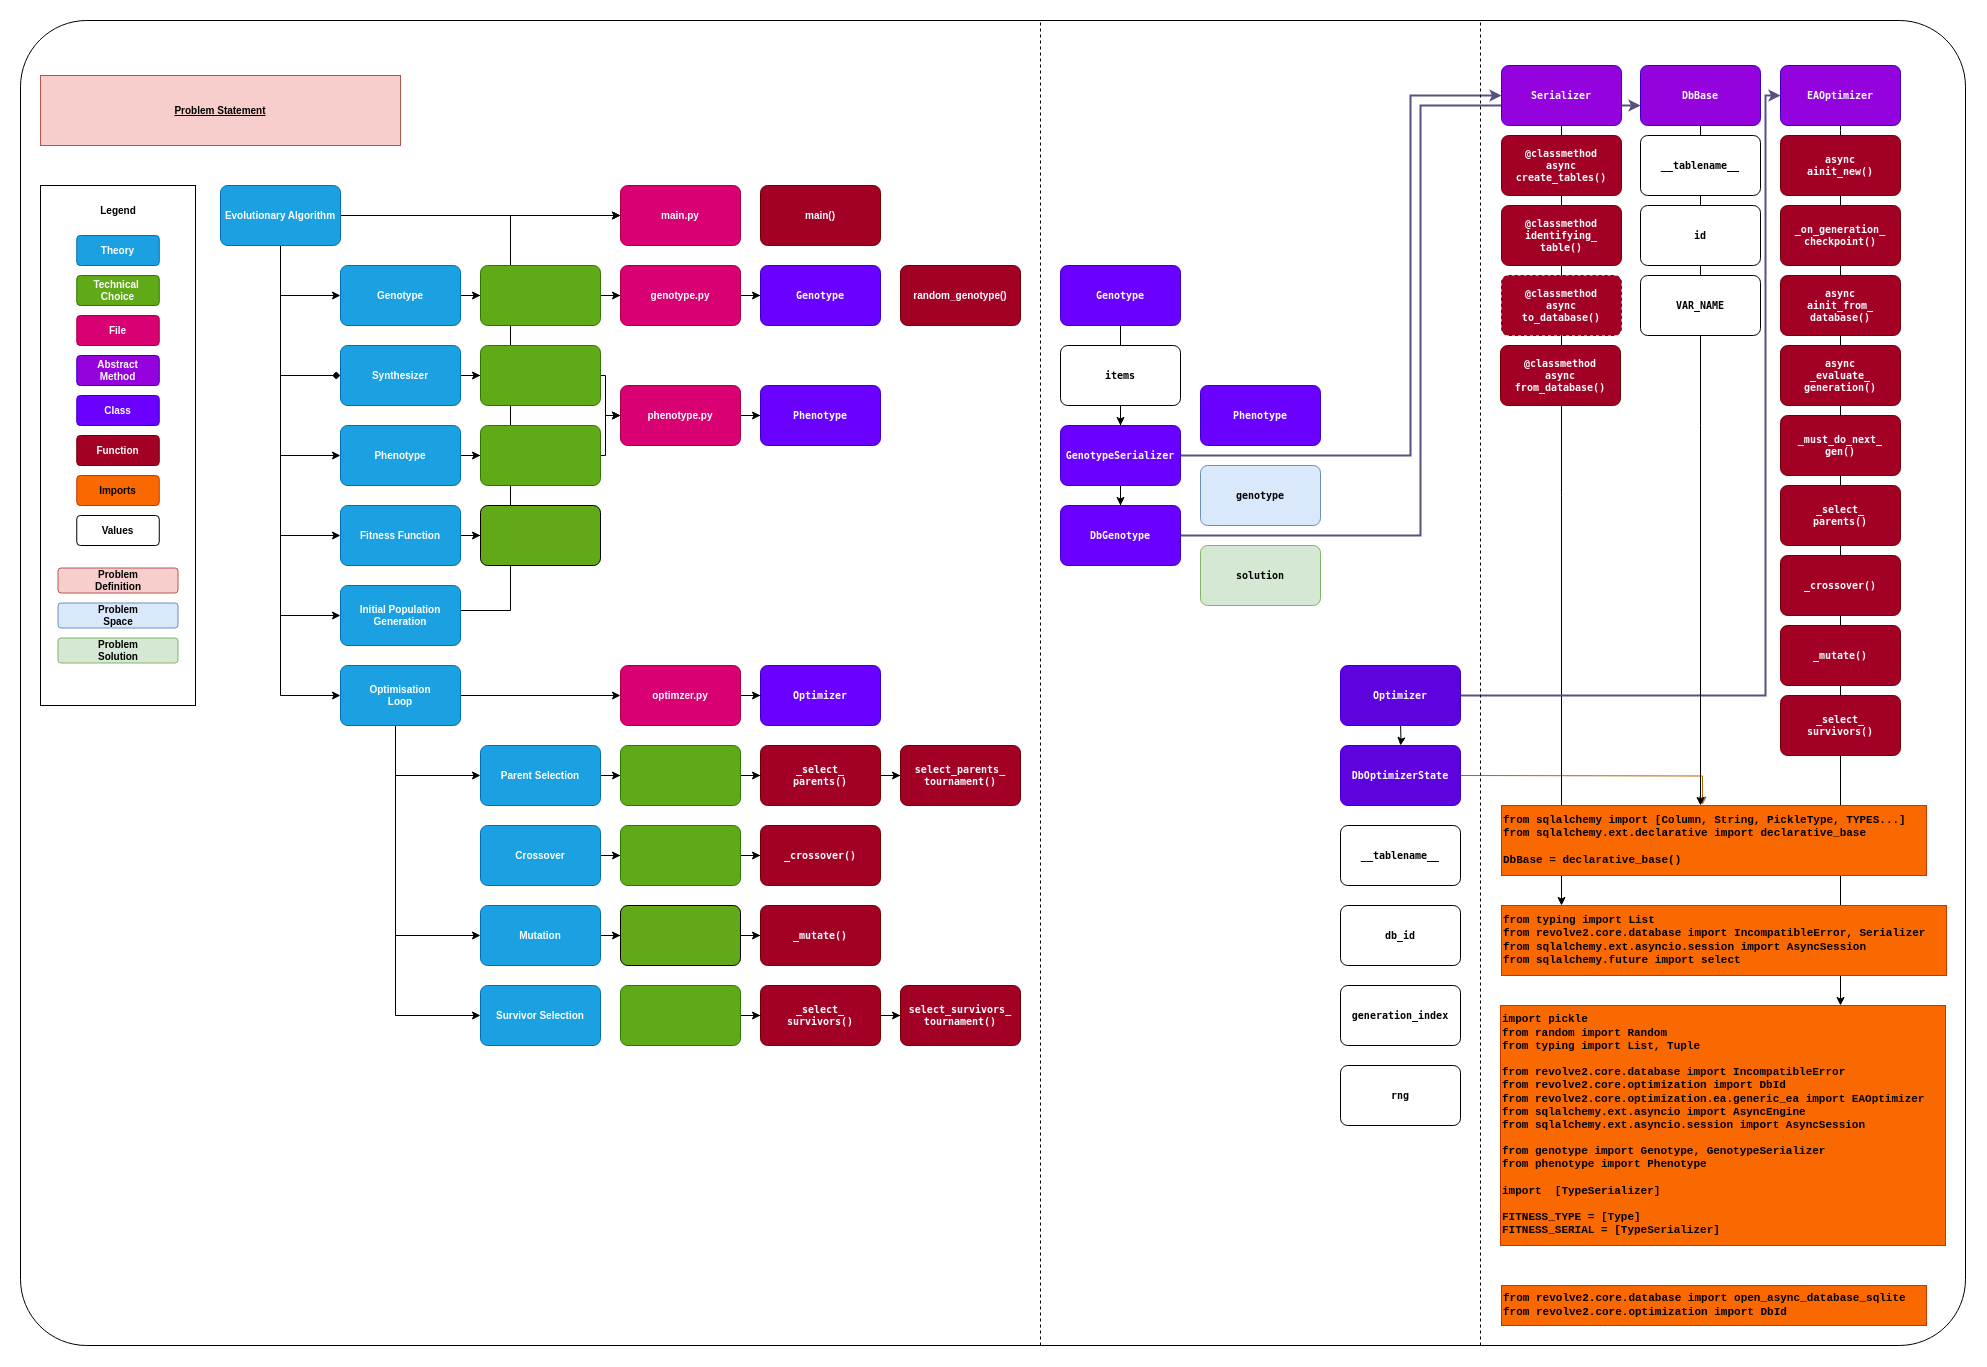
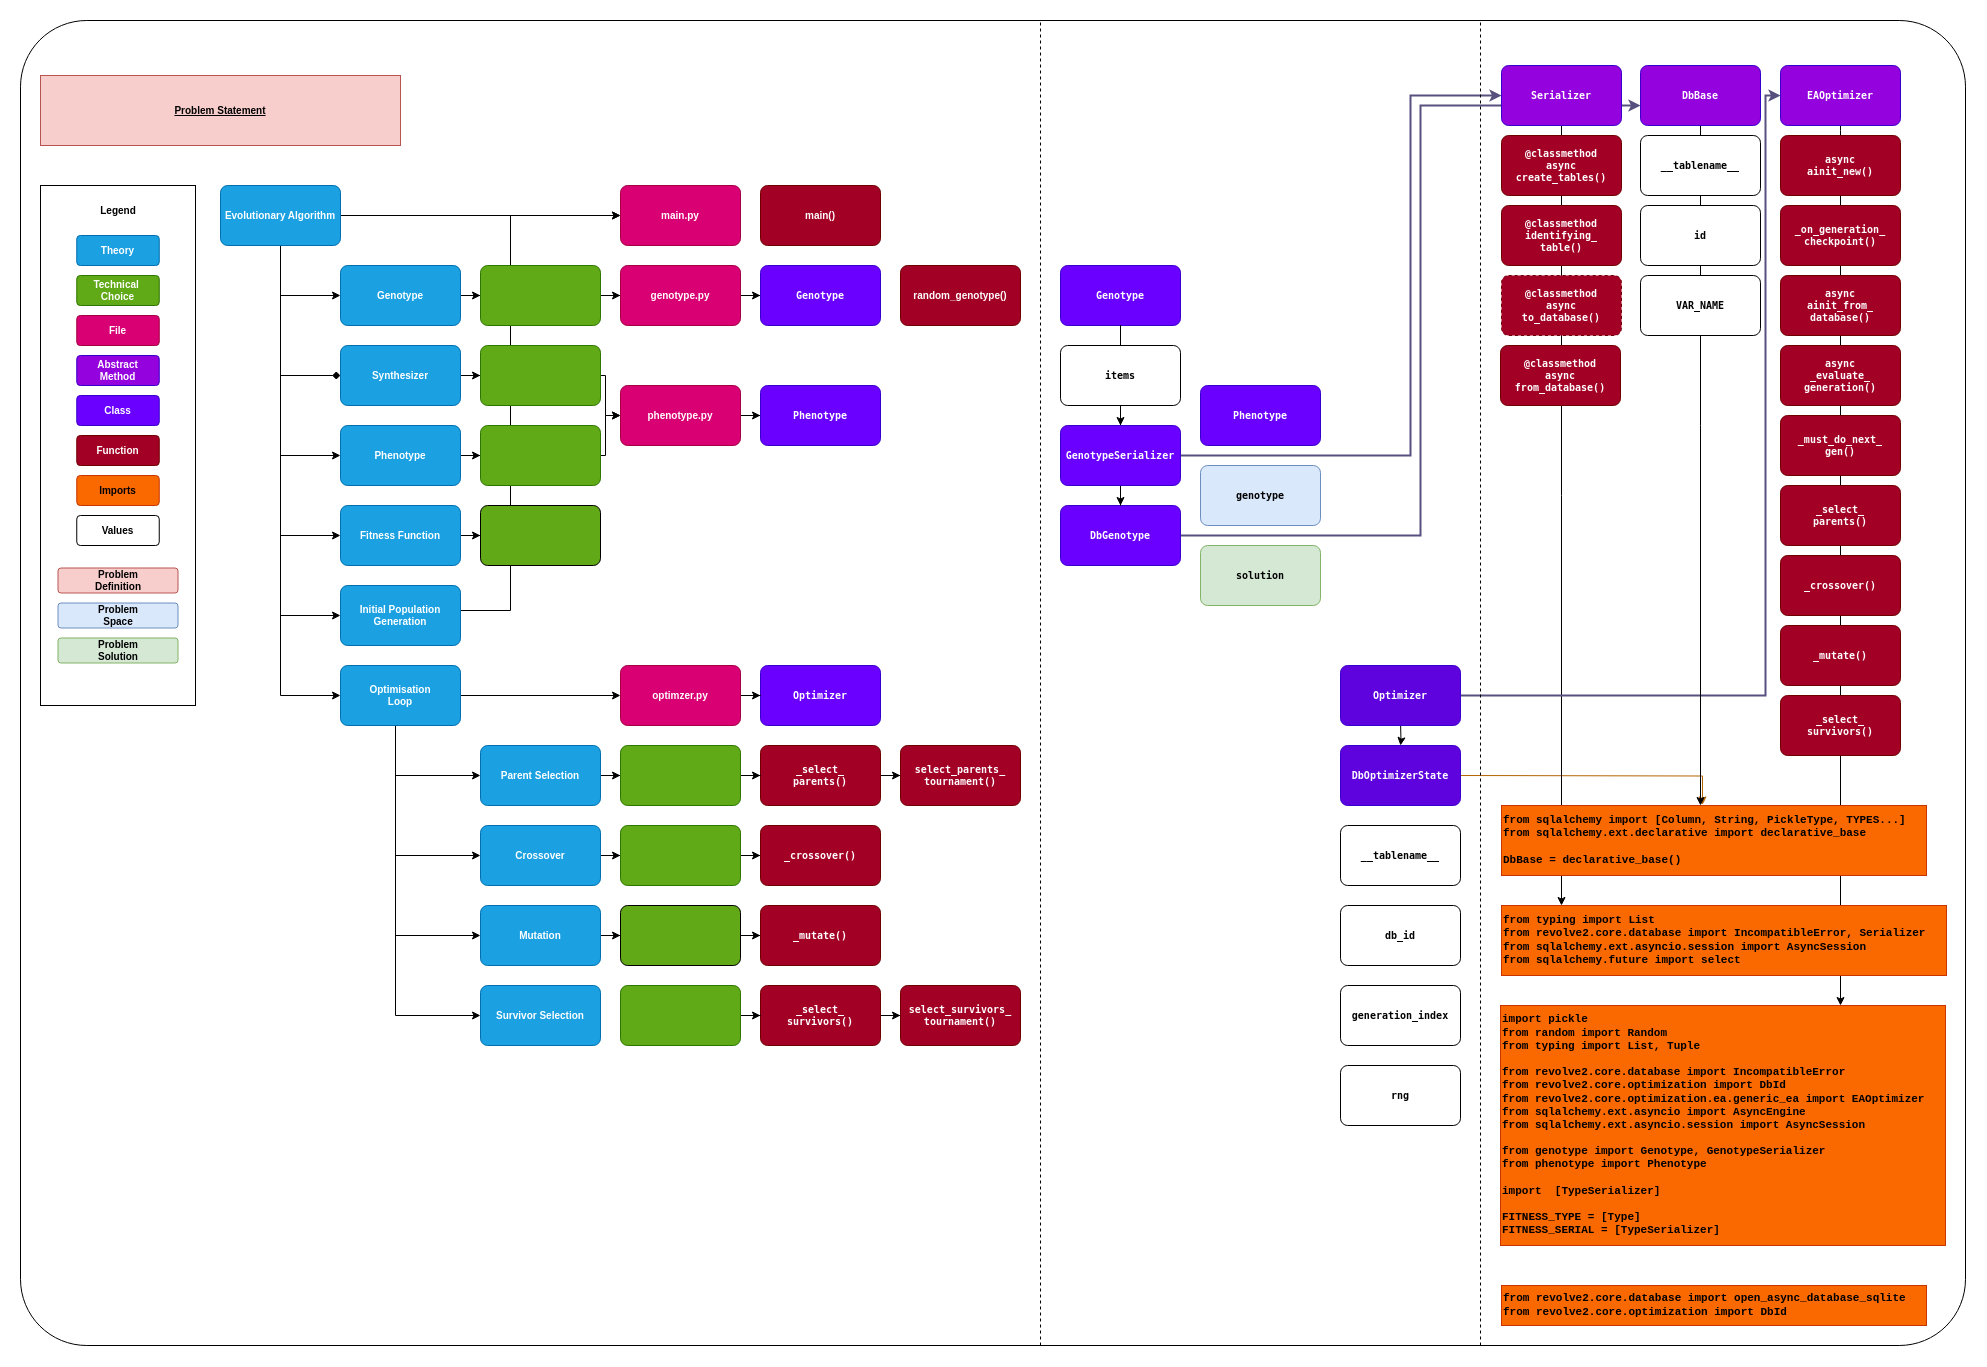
none -> (435, 856)
